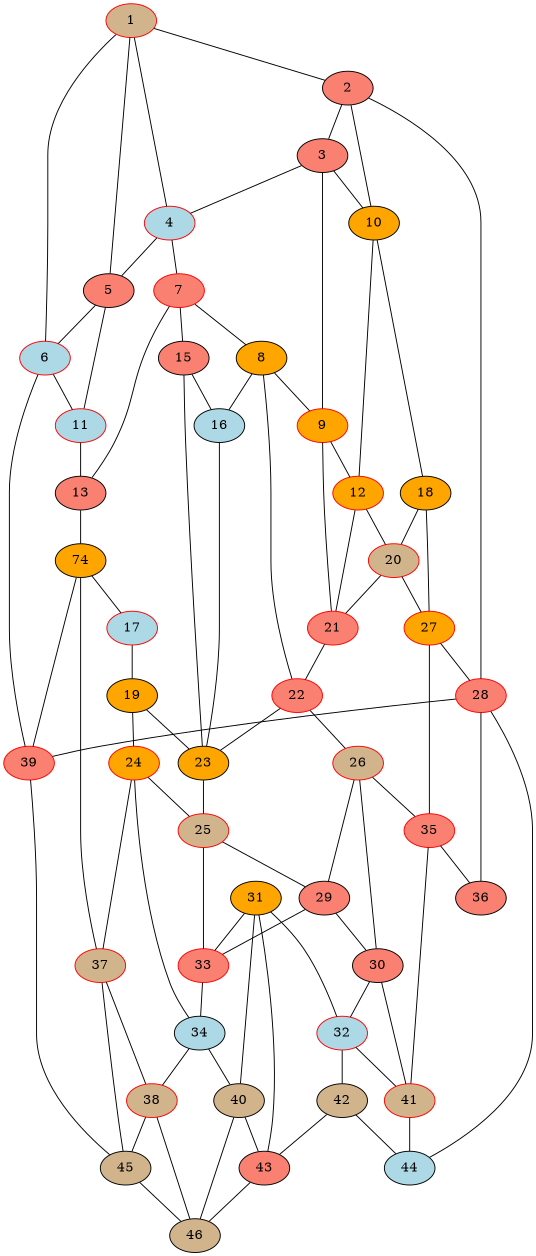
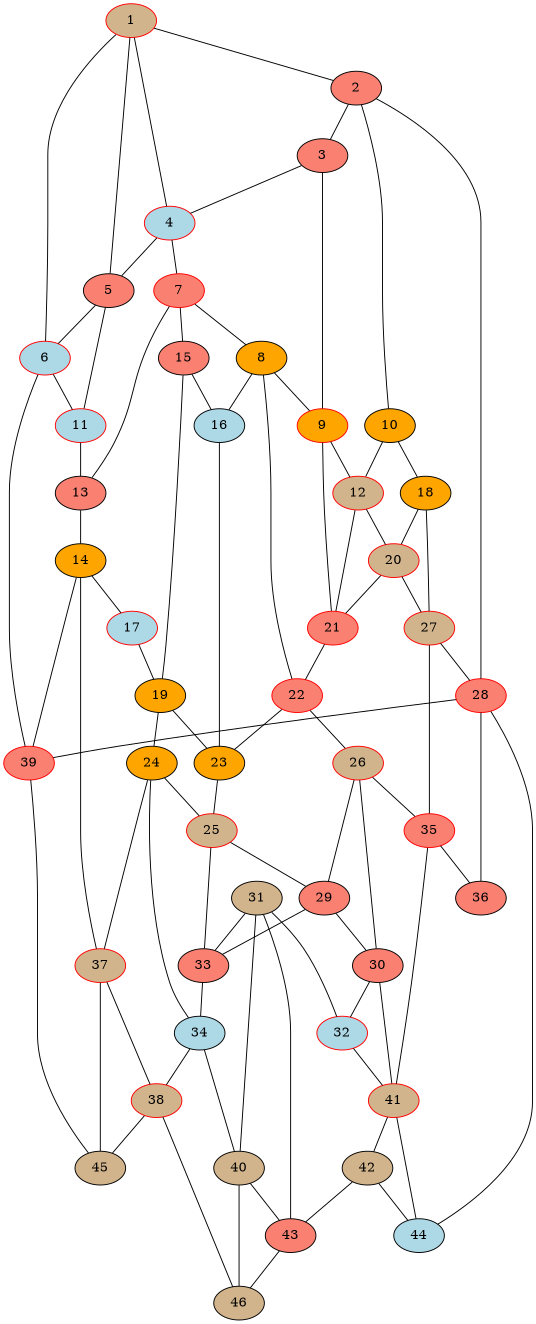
(348, 189) -> none
(358, 493) -> (358, 493)
(81, 561) -> (81, 561)
(191, 561) -> (175, 527)
(429, 628) -> (429, 628)
(134, 763) -> (152, 763)
(256, 898) -> (257, 898)
(203, 966) -> (203, 966)
(342, 1067) -> (381, 1134)
(160, 1202) -> none
